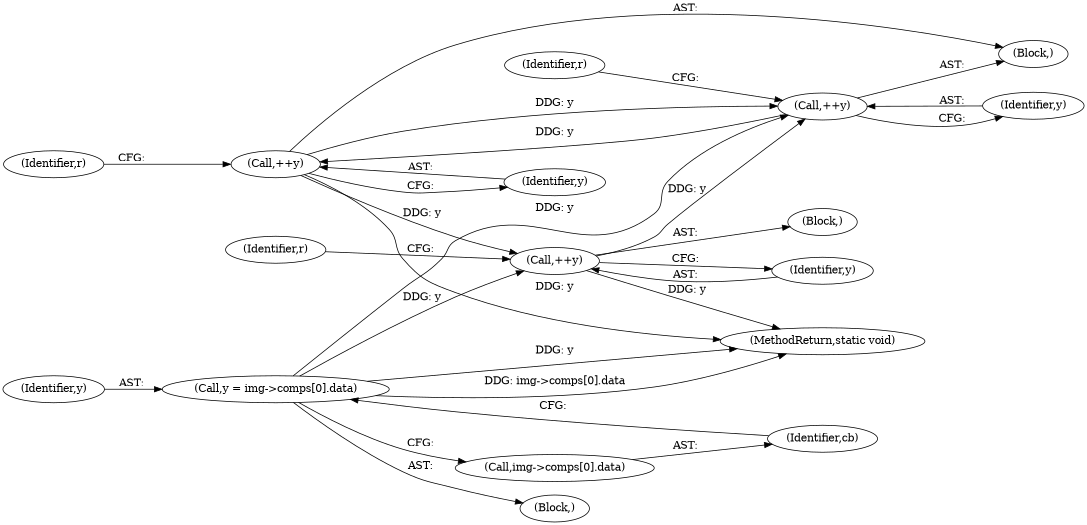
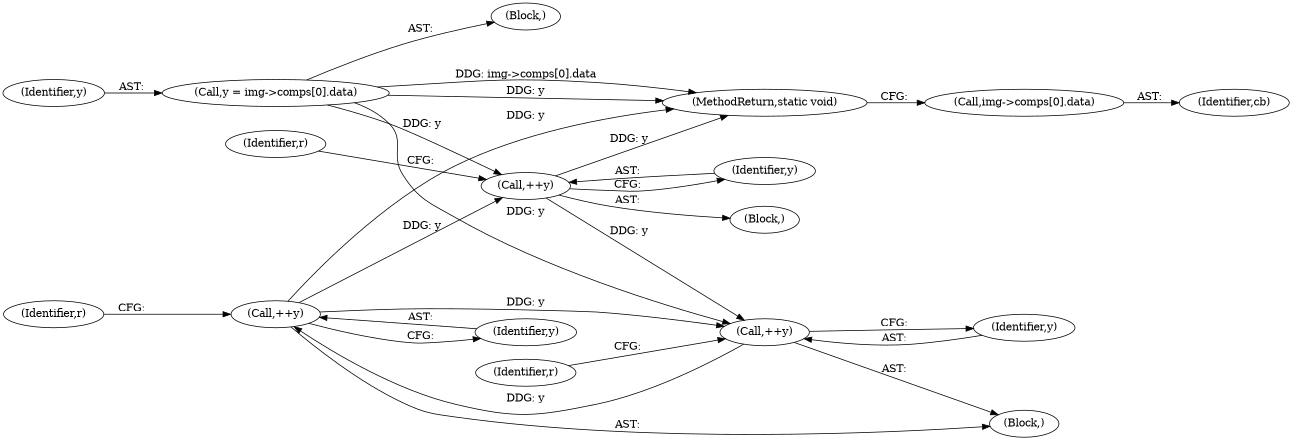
(563, 421) -> none
(376, 440) -> (892, 103)
